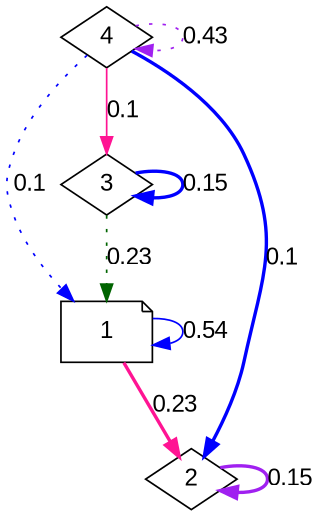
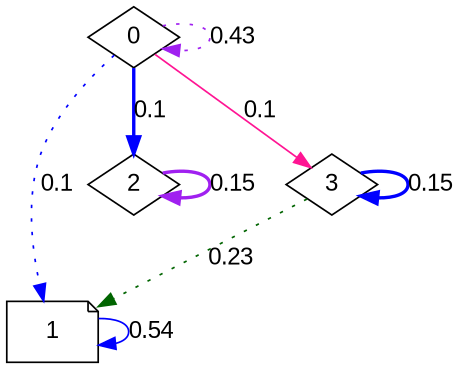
(107, 37) -> (134, 37)
(147, 402) -> none
